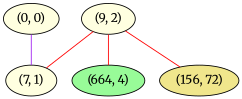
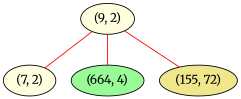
(31, 19) -> none
(31, 81) -> (30, 81)
(199, 81) -> (198, 81)
